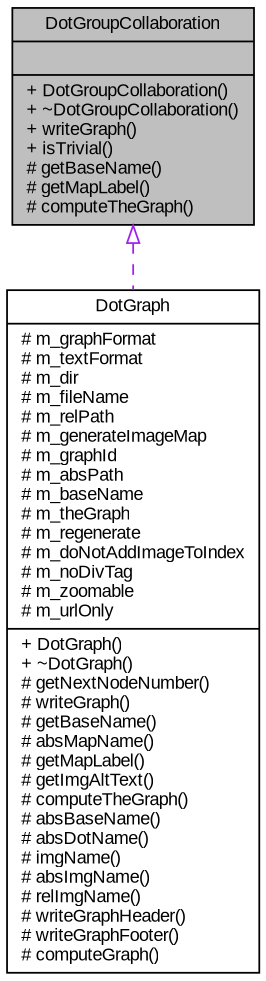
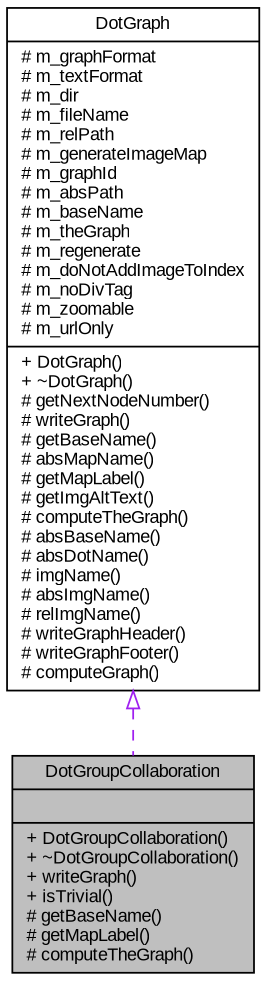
(133, 266) -> (133, 732)
